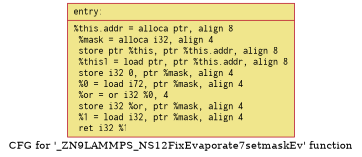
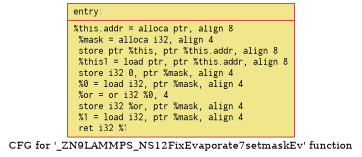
(158, 84) -> (158, 84)
